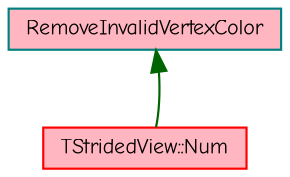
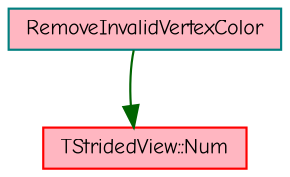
(159, 100) -> (131, 78)
